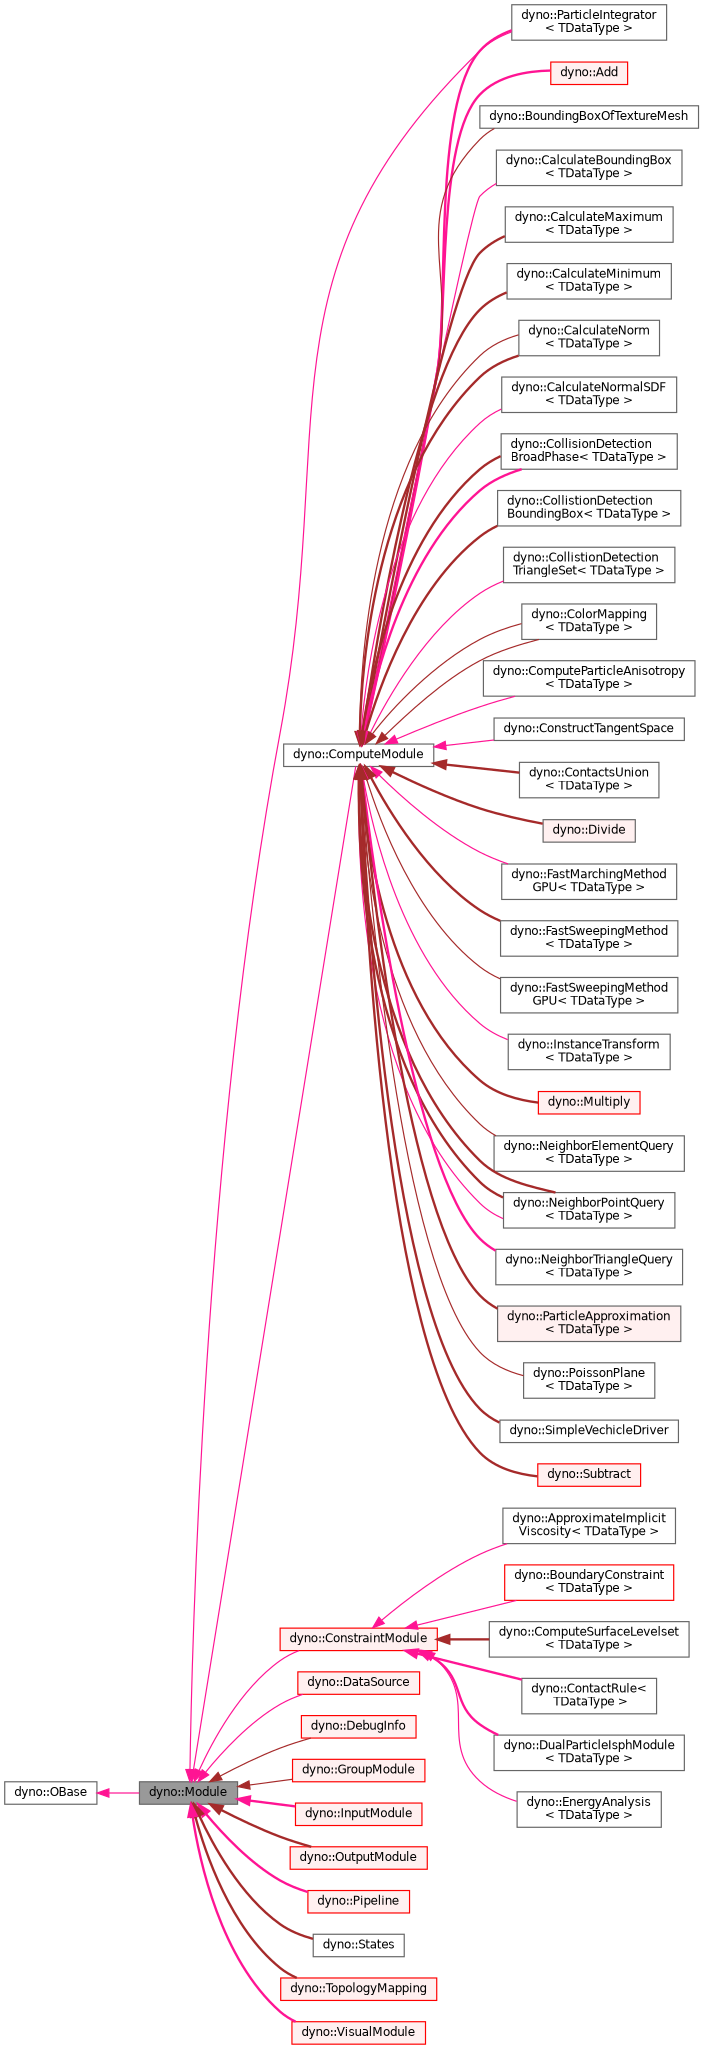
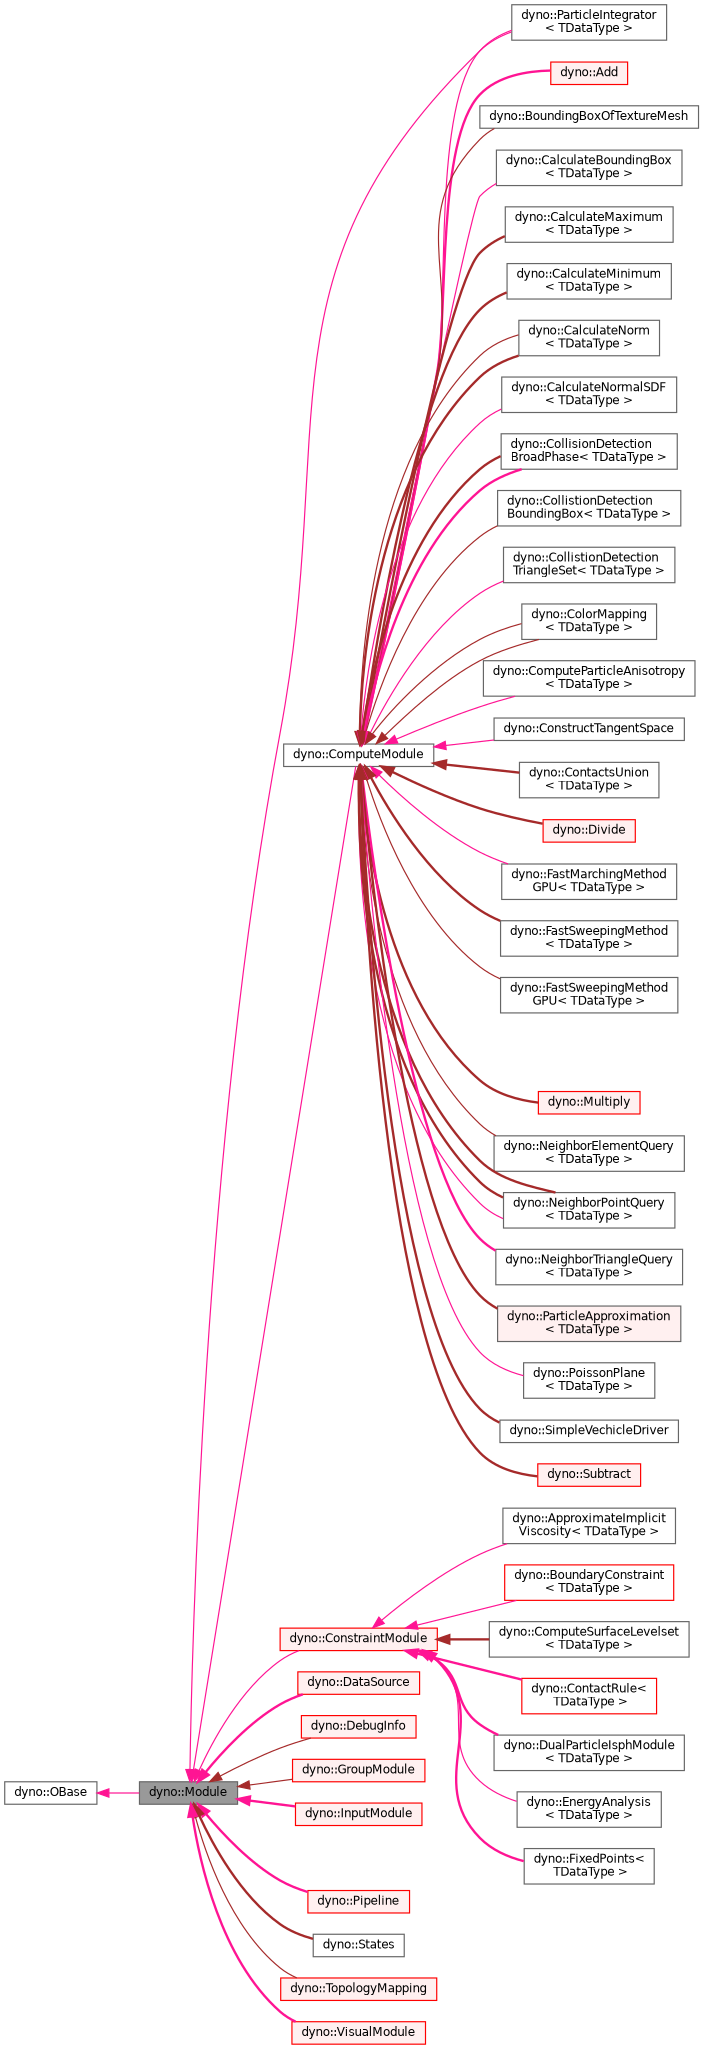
(437, 373) -> (437, 373)
(414, 617) -> (414, 617)
(589, 831) -> (589, 831)
(589, 1052) -> none
(398, 1097) -> (398, 1097)
(589, 1696) -> (589, 1696)
(249, 1727) -> (249, 1727)
(359, 1858) -> none
none -> (589, 1866)
(231, 1907) -> (231, 1907)
